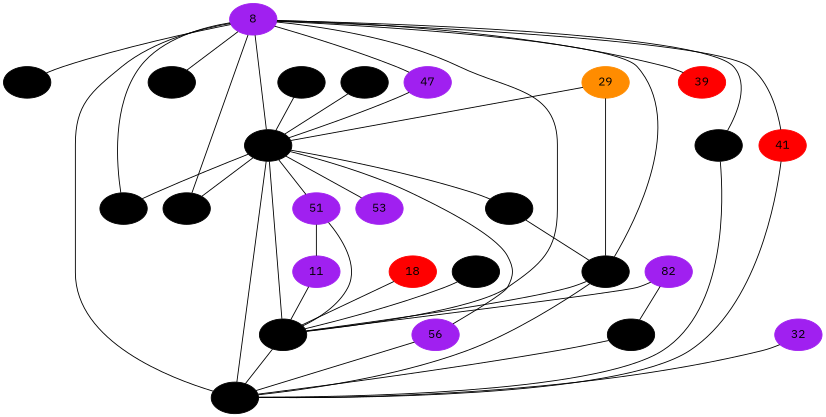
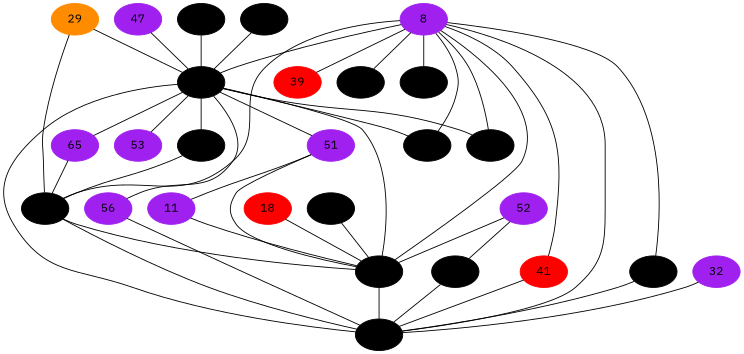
(343, 47) -> none
none -> (75, 145)
(669, 272) -> (524, 209)
